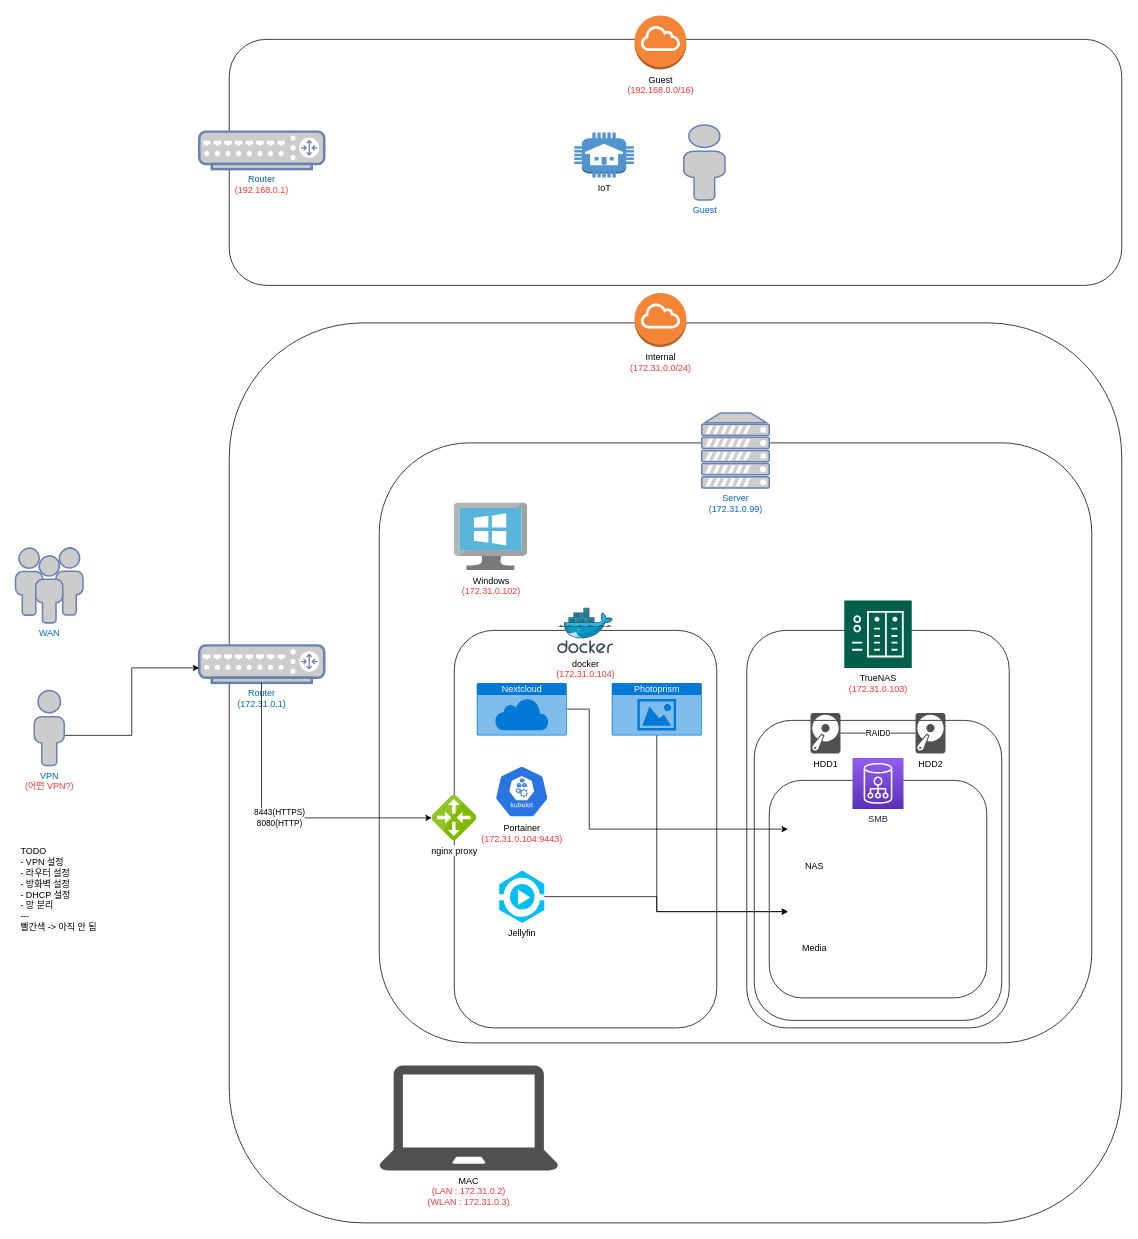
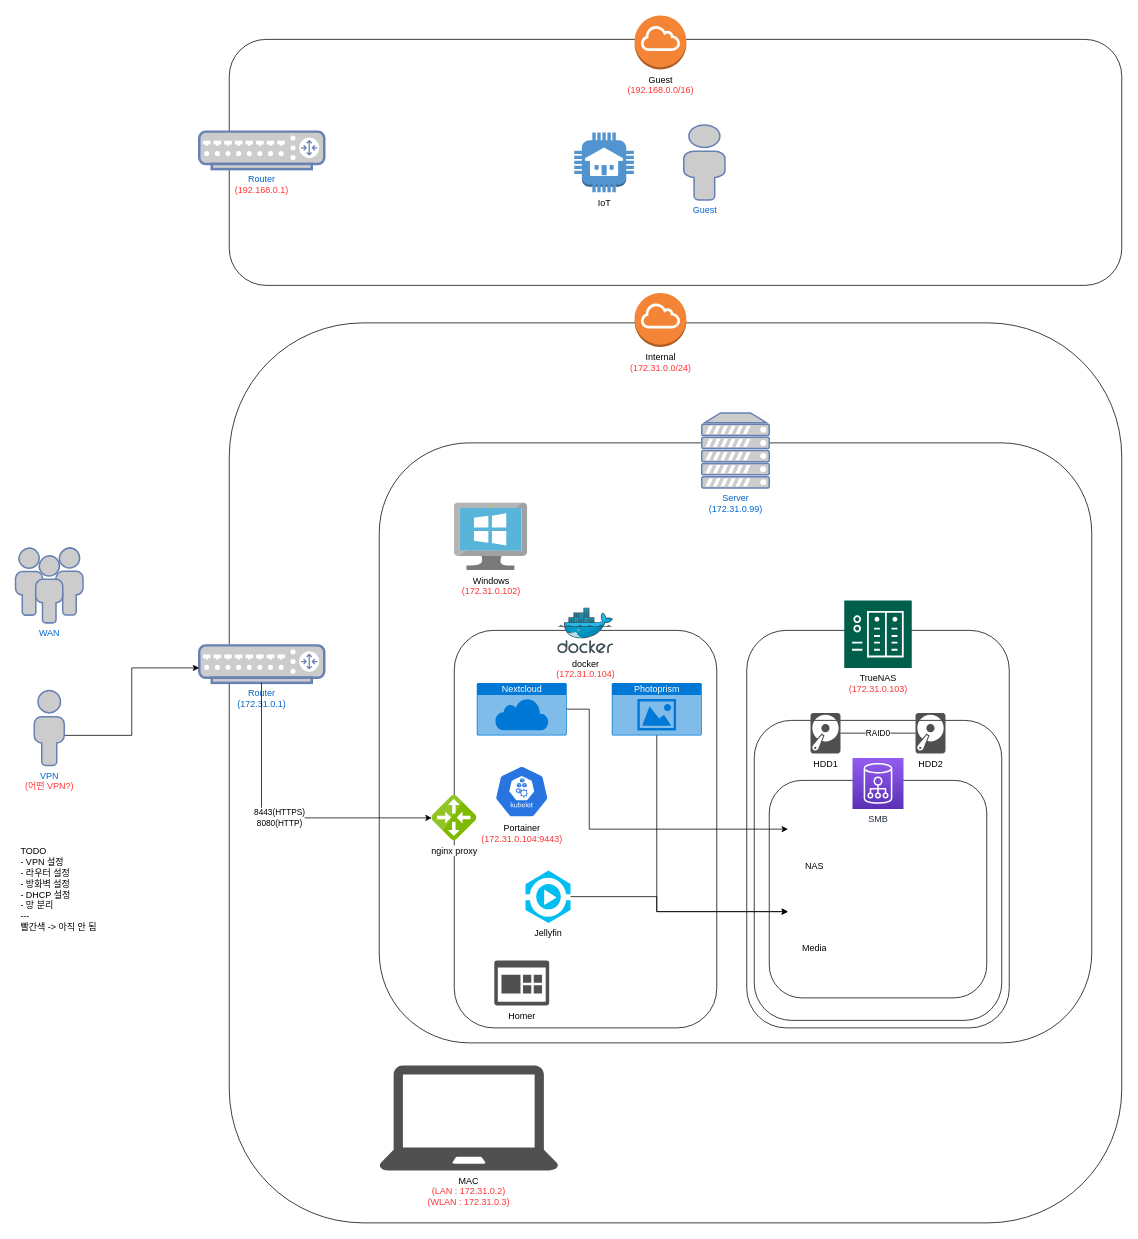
(604, 155) -> (604, 162)
(522, 897) -> (548, 897)
none -> (522, 983)
